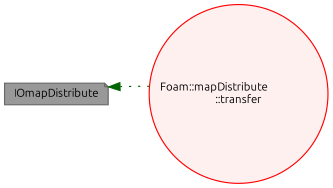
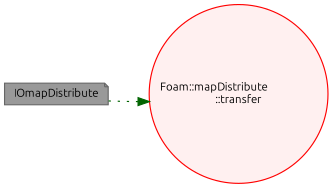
(135, 86) -> (123, 101)
